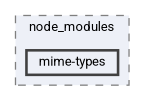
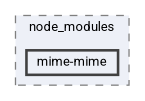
(72, 63) -> (72, 63)
